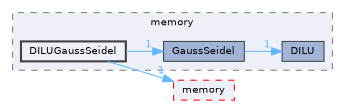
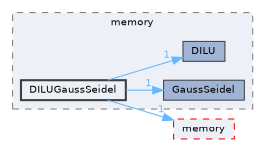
(258, 51) -> (140, 70)
